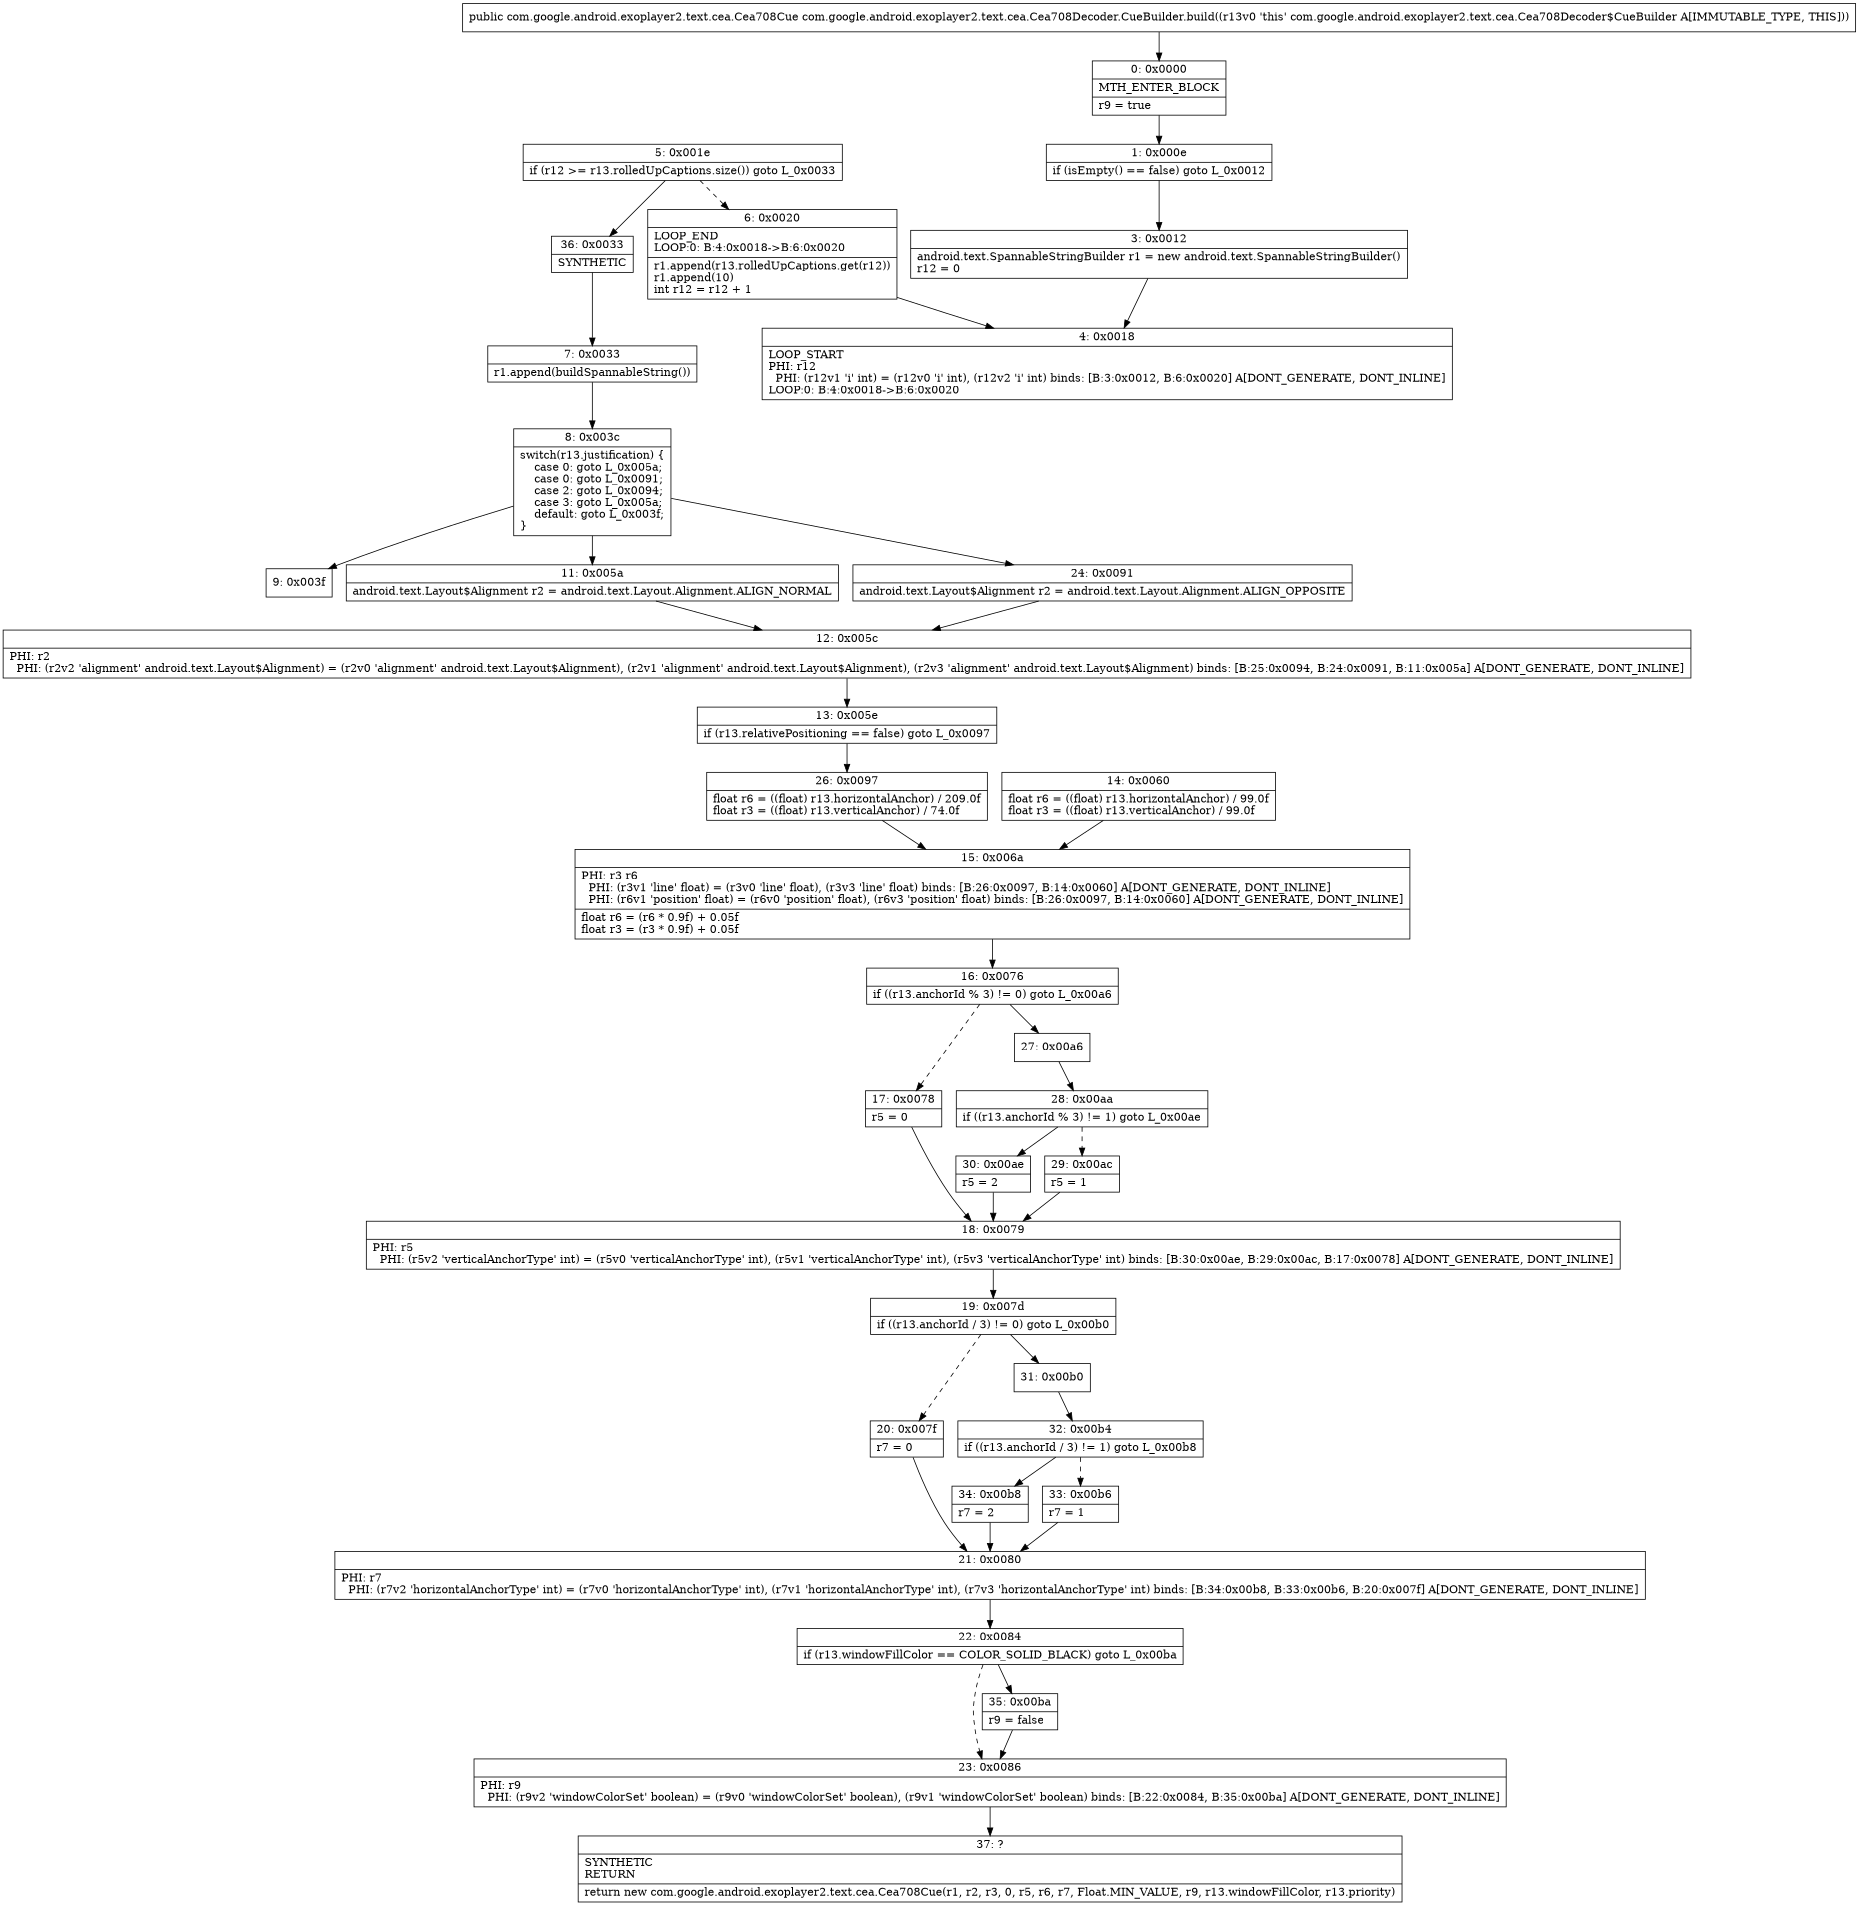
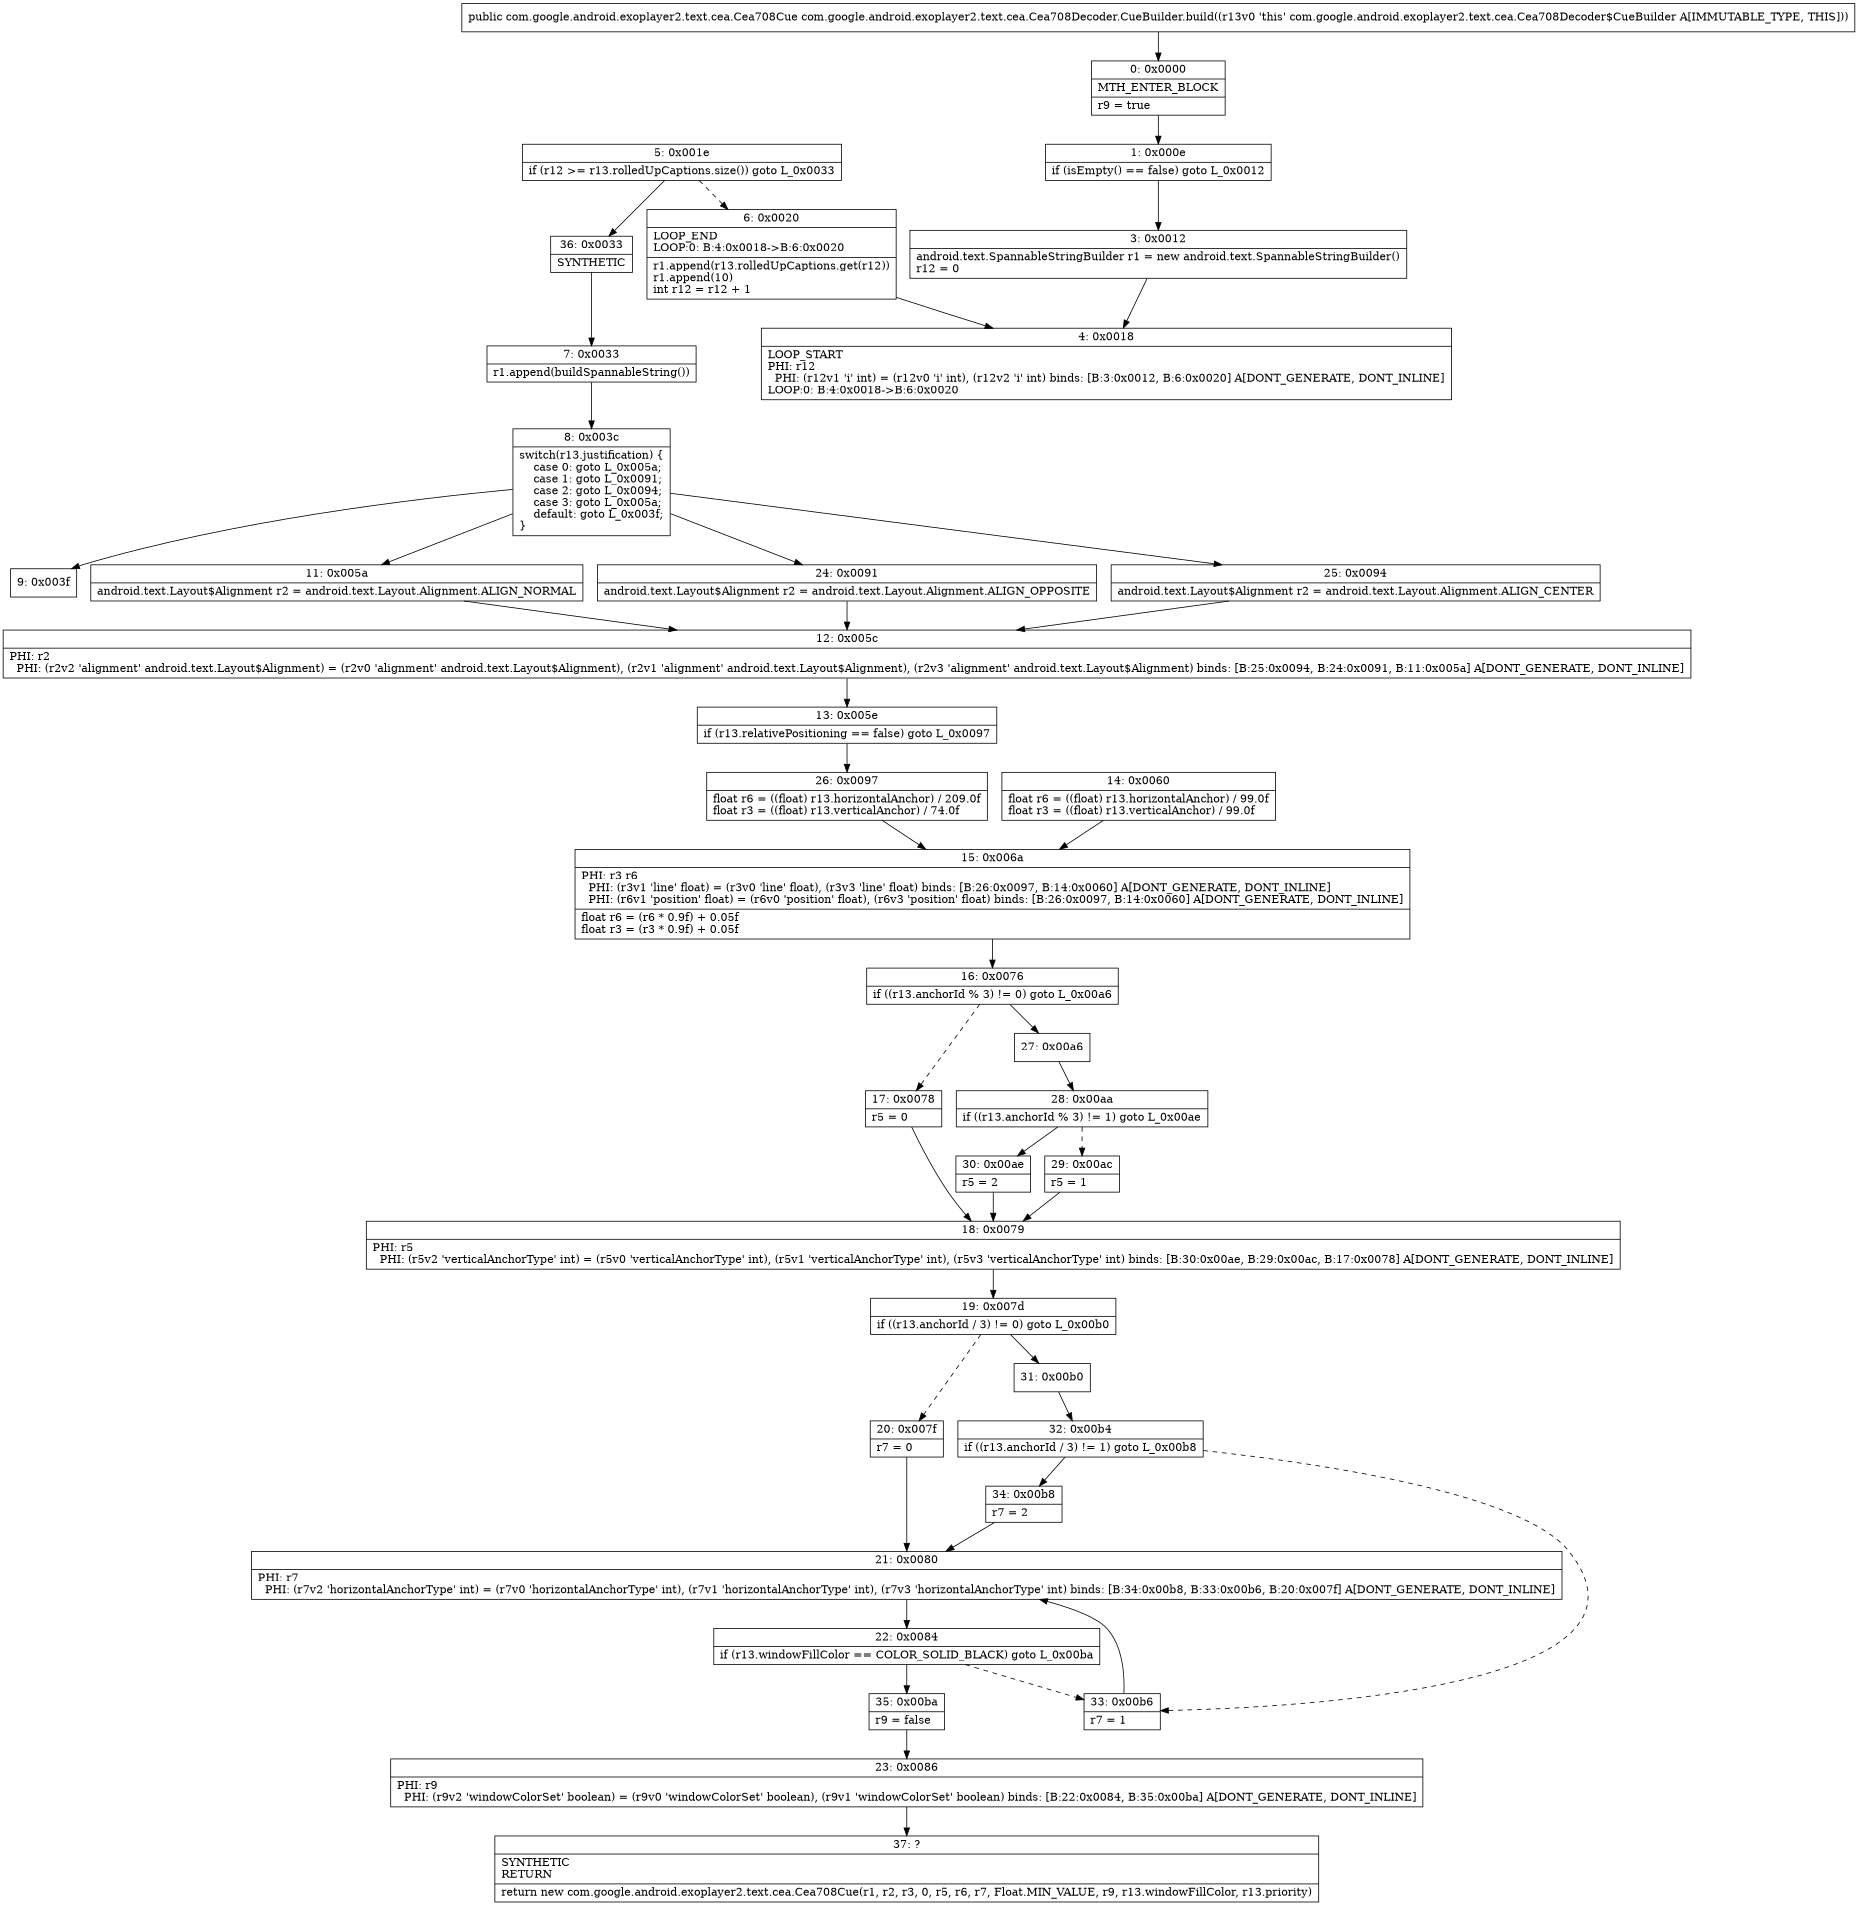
(592, 479) -> (591, 479)
none -> (1356, 583)
(973, 1708) -> (1021, 1681)
